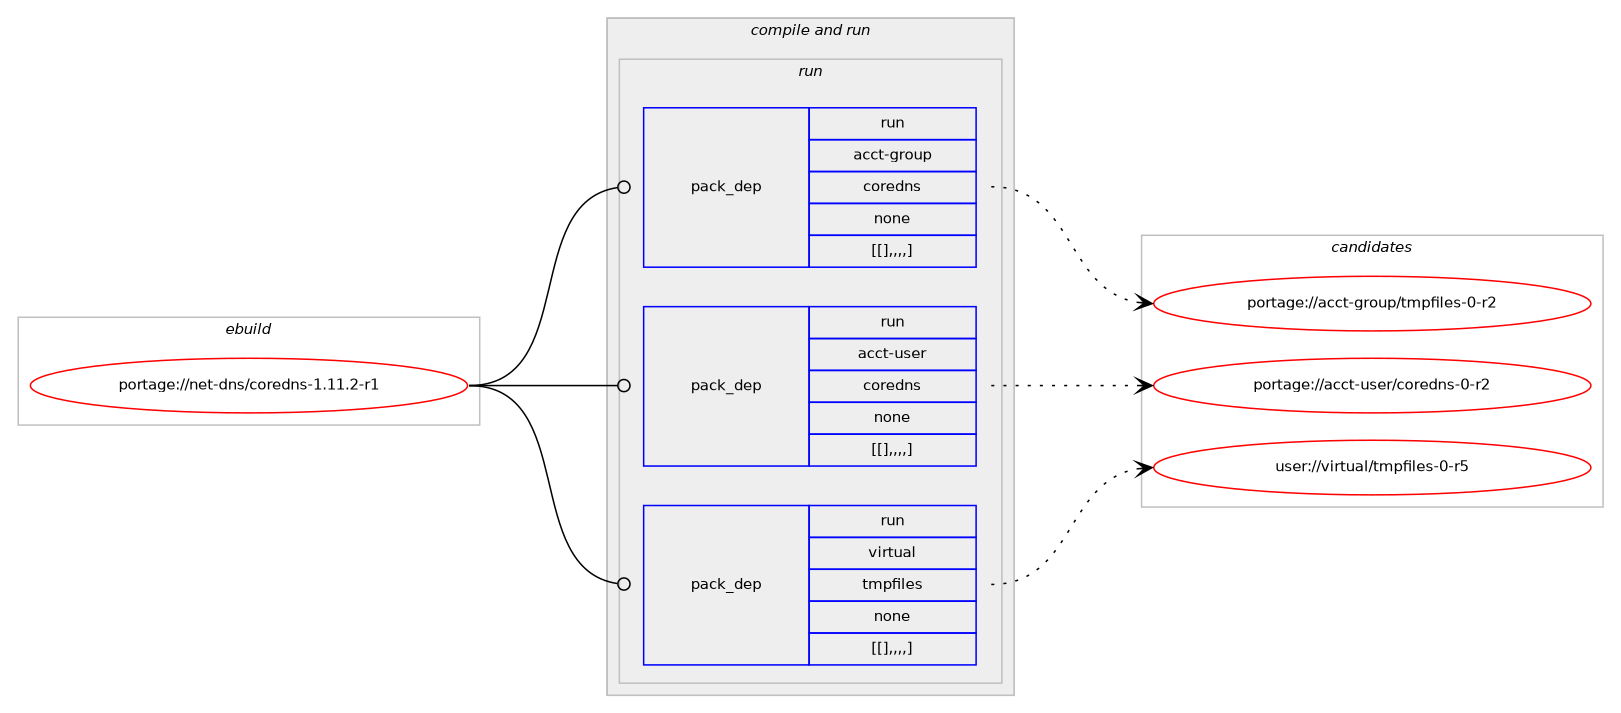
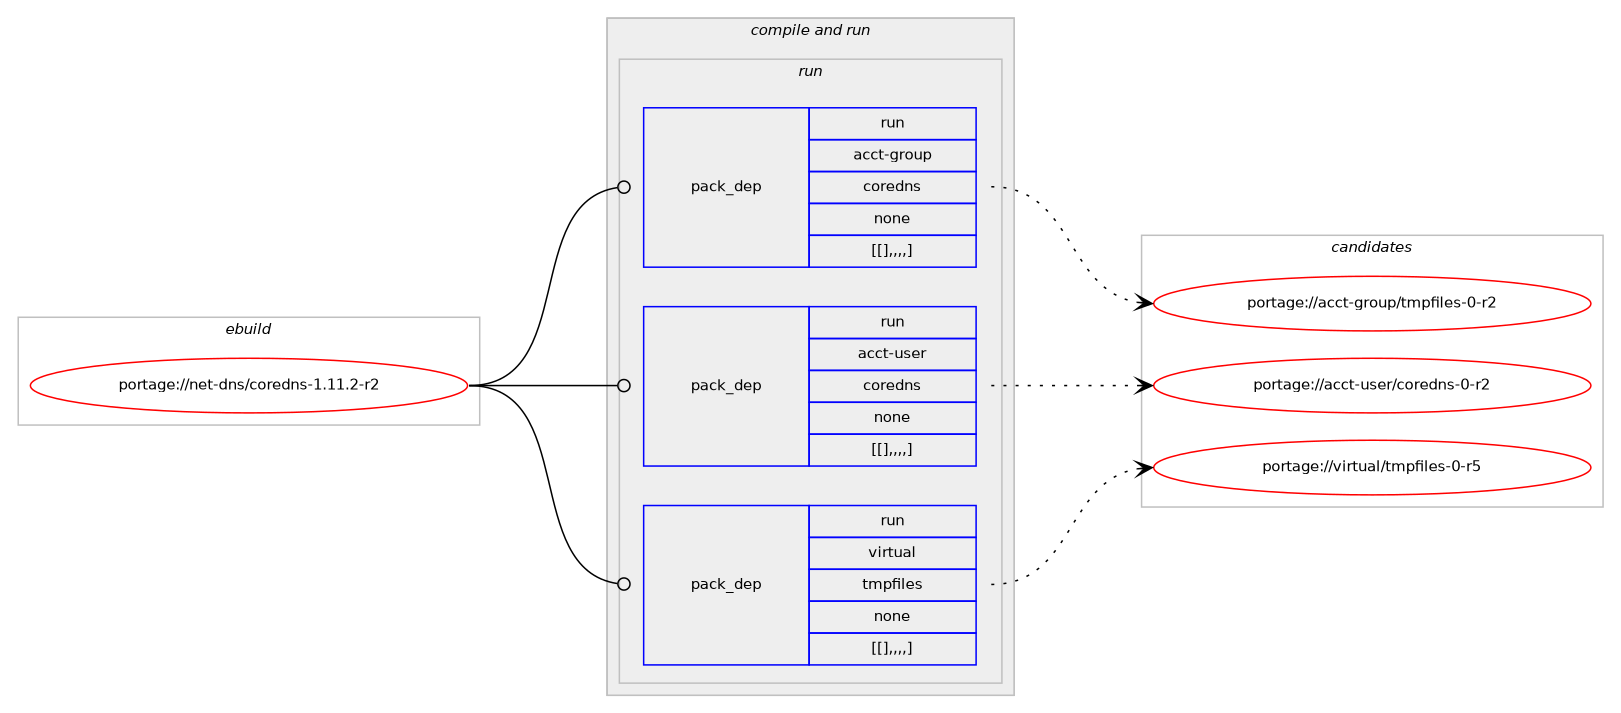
(249, 386) -> (249, 386)
(1372, 468) -> (1372, 468)
